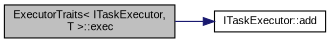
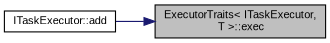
(189, 21) -> (130, 21)
